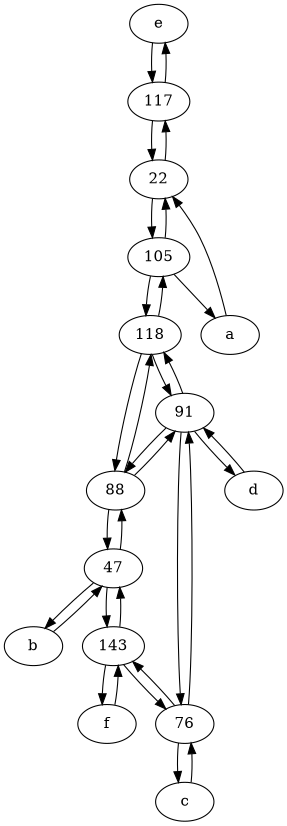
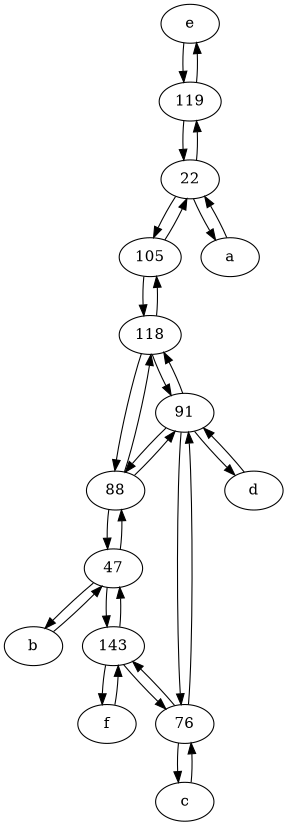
(159, 102) -> (190, 102)
(191, 292) -> (201, 215)
